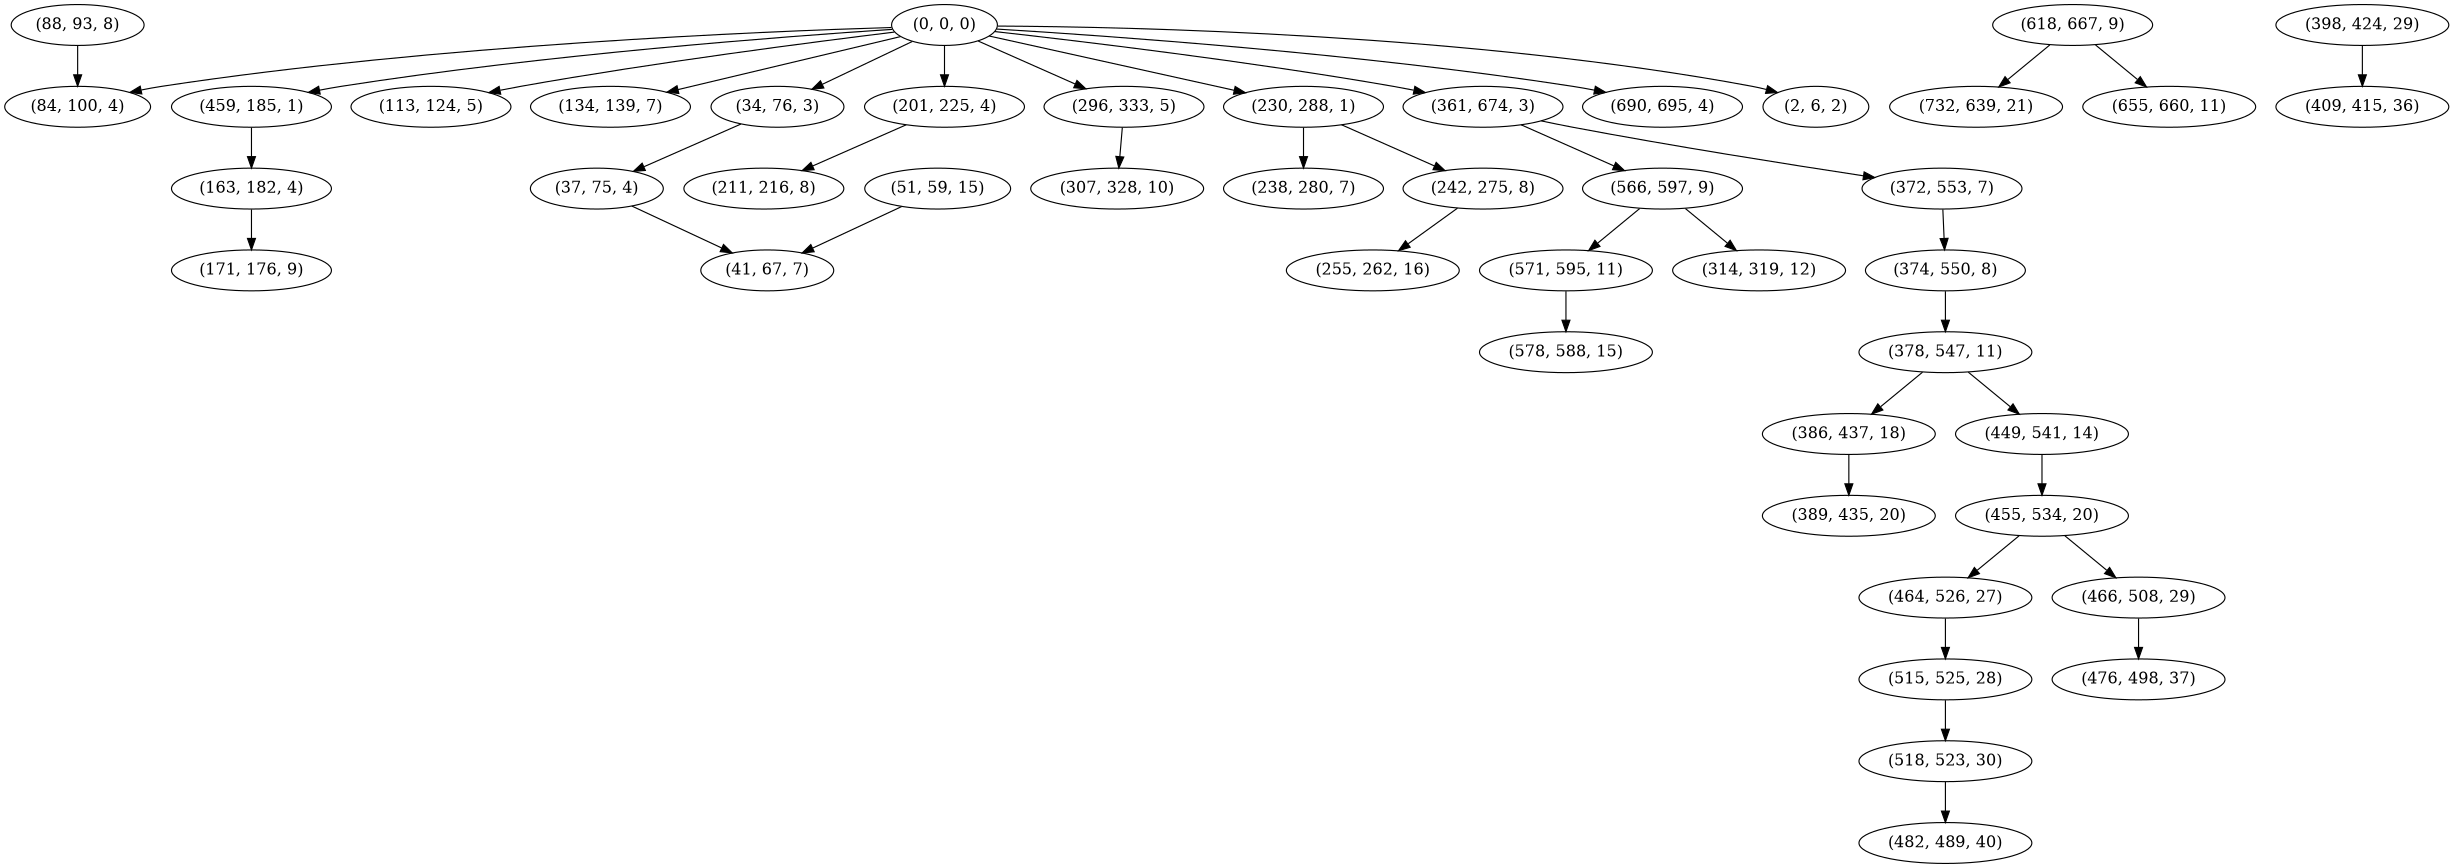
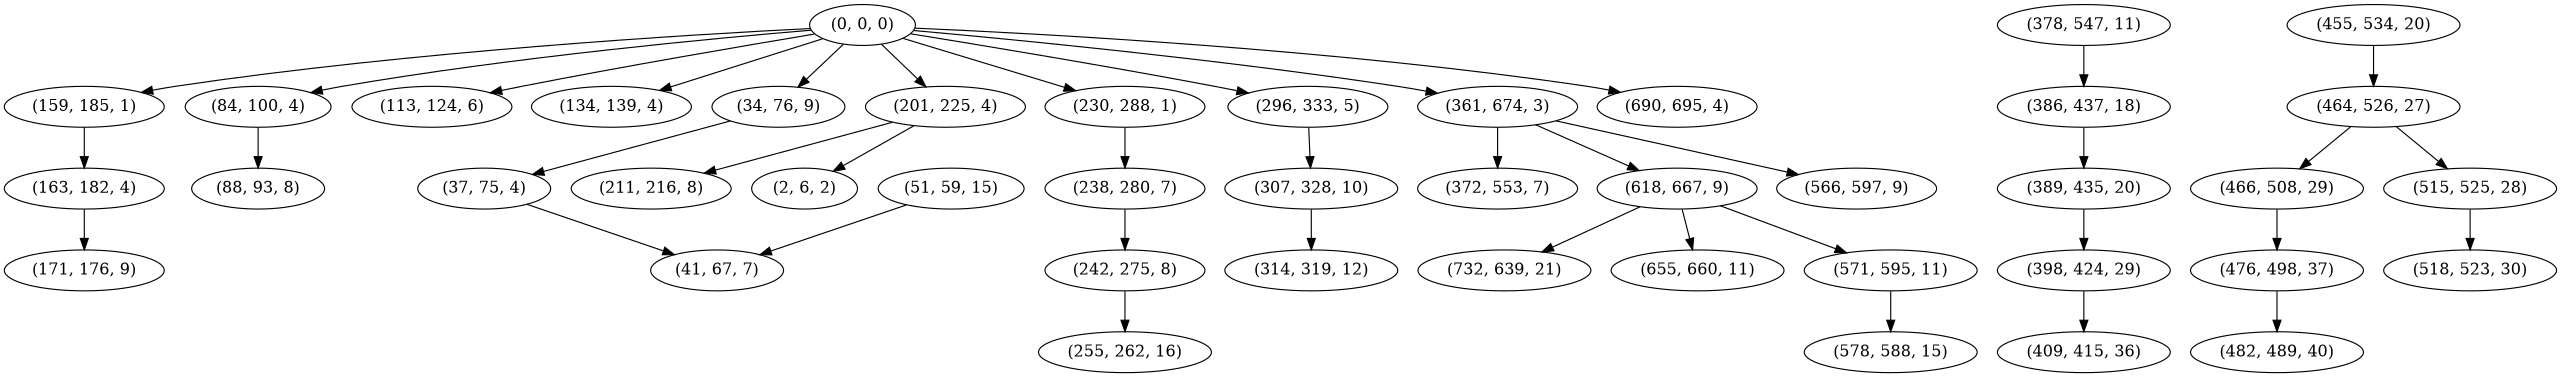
(1384, 42) -> (879, 146)
(78, 60) -> (258, 142)
(251, 107) -> (84, 107)
(431, 107) -> (432, 107)
(610, 107) -> (611, 107)
(777, 107) -> (778, 107)
(1388, 145) -> (1125, 224)
none -> (1582, 145)
none -> (2084, 224)
(1619, 226) -> (1778, 227)
(1706, 226) -> (1311, 224)
(1945, 270) -> none
(2042, 434) -> none
(2086, 553) -> (2330, 144)
(1945, 797) -> (2277, 306)
